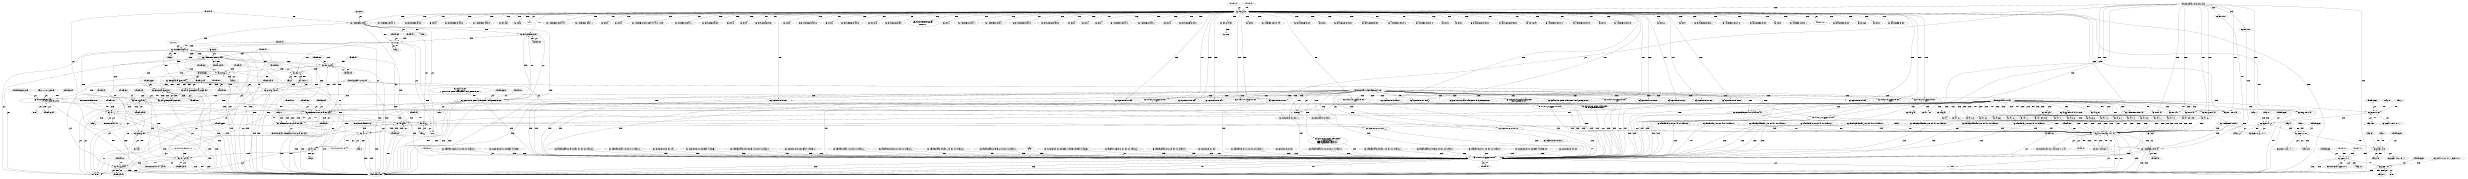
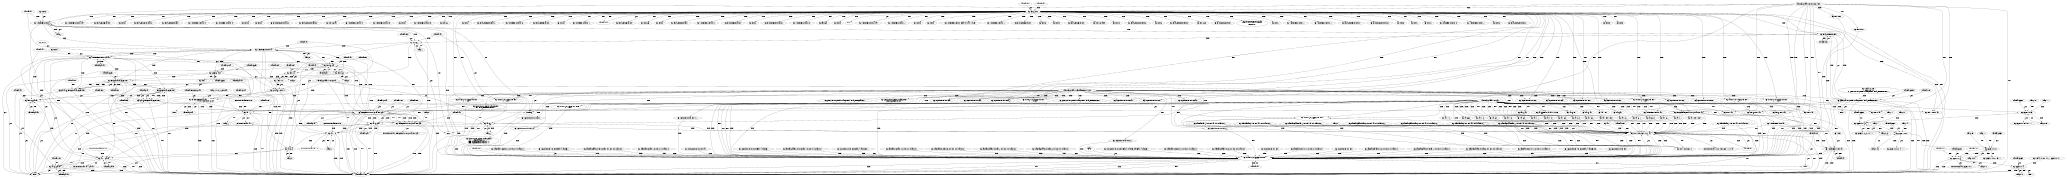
(503, 23) -> (823, 23)
(1226, 28) -> (1330, 13)
none -> (169, 77)
(205, 97) -> (207, 107)
(1957, 104) -> none
